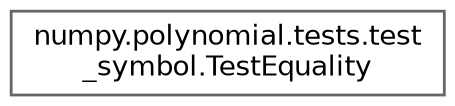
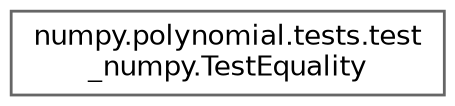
(228, 53) -> (228, 53)
